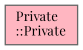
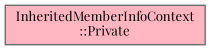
(41, 25) -> (105, 25)
